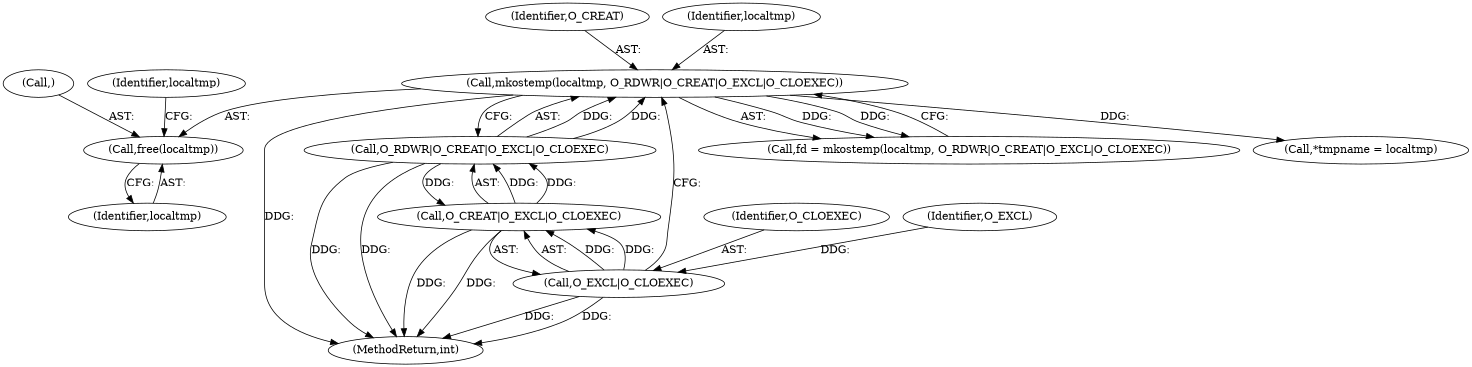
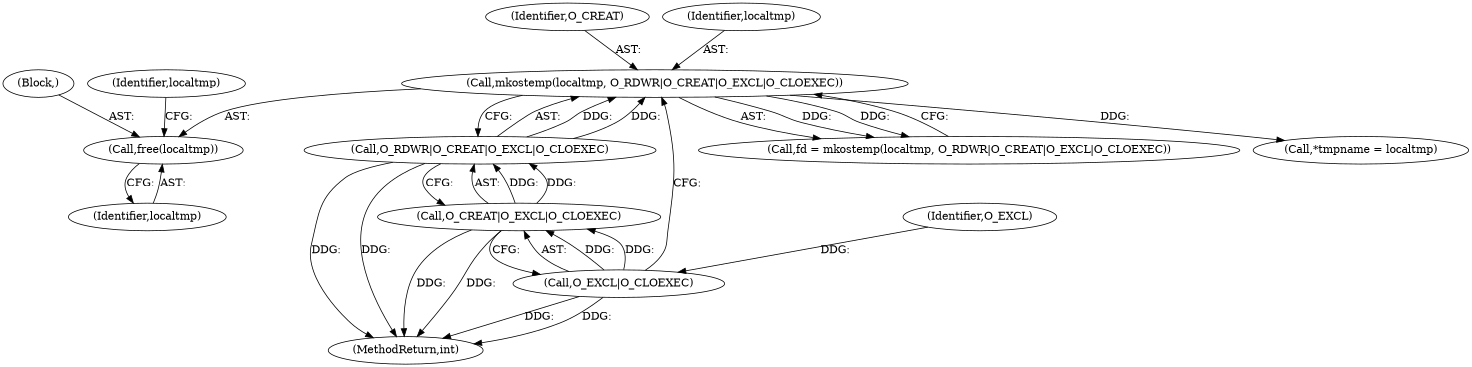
(38, 84) -> (38, 84)
(274, 139) -> none
(441, 184) -> (441, 184)
(797, 217) -> none
(508, 250) -> (508, 250)
